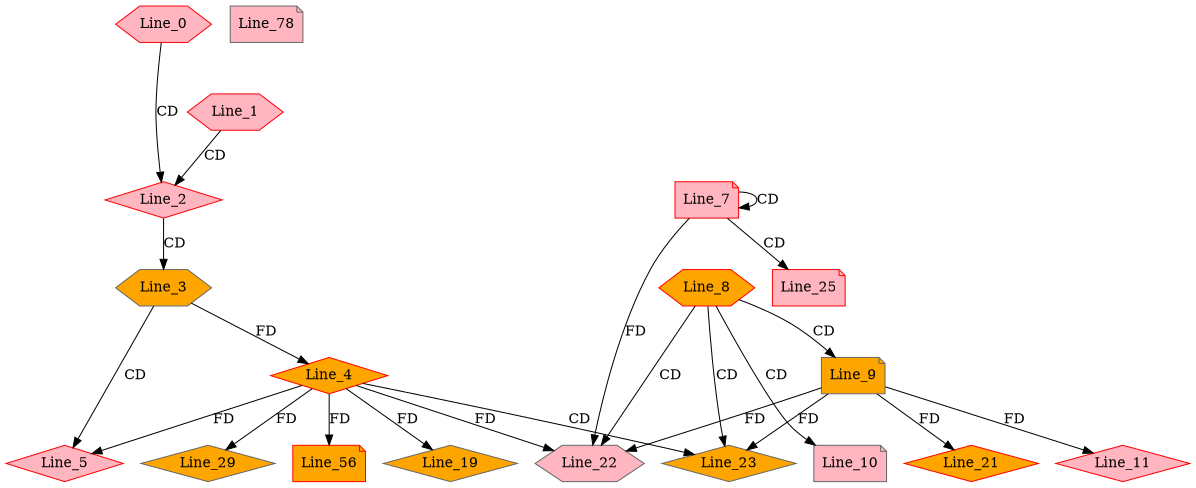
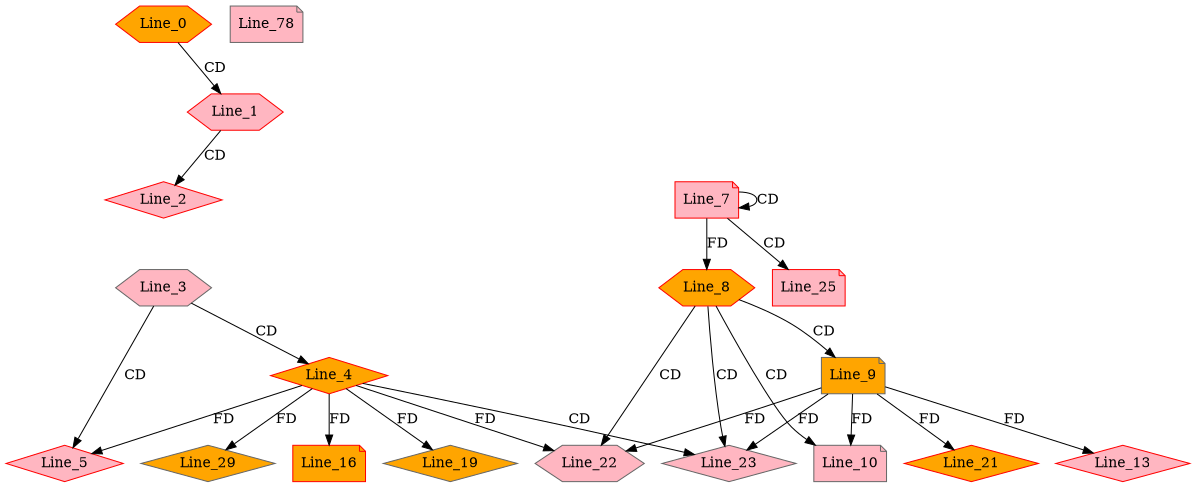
(164, 24) -> (164, 24)
(156, 107) -> (196, 64)
(164, 239) -> none
(164, 288) -> (164, 288)
(628, 320) -> (707, 239)
(267, 332) -> (267, 332)
none -> (852, 414)
(329, 463) -> (329, 463)
(729, 463) -> (729, 463)
(1123, 463) -> (1123, 463)
